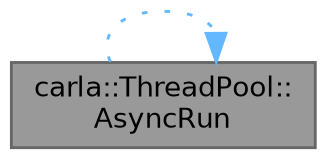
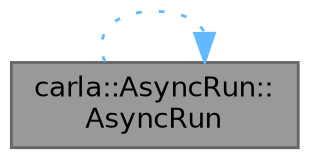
(163, 105) -> (155, 105)
